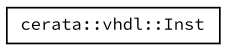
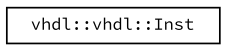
(113, 26) -> (113, 26)
